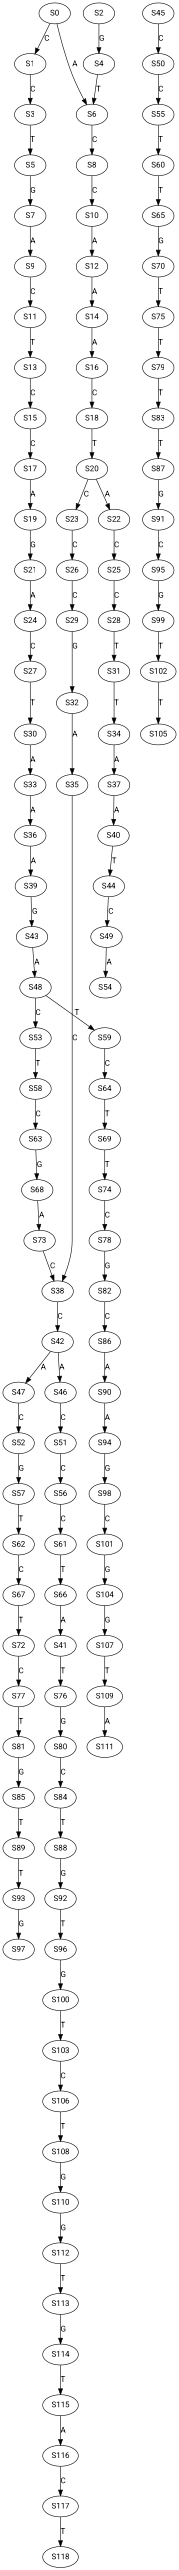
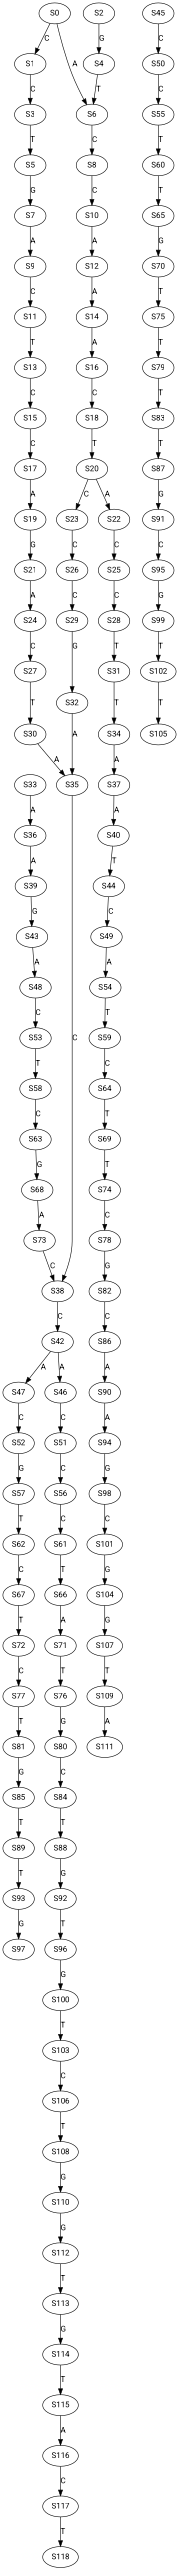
(30, 757) -> (49, 758)
(68, 1011) -> (105, 1010)
(61, 1646) -> (61, 1646)
